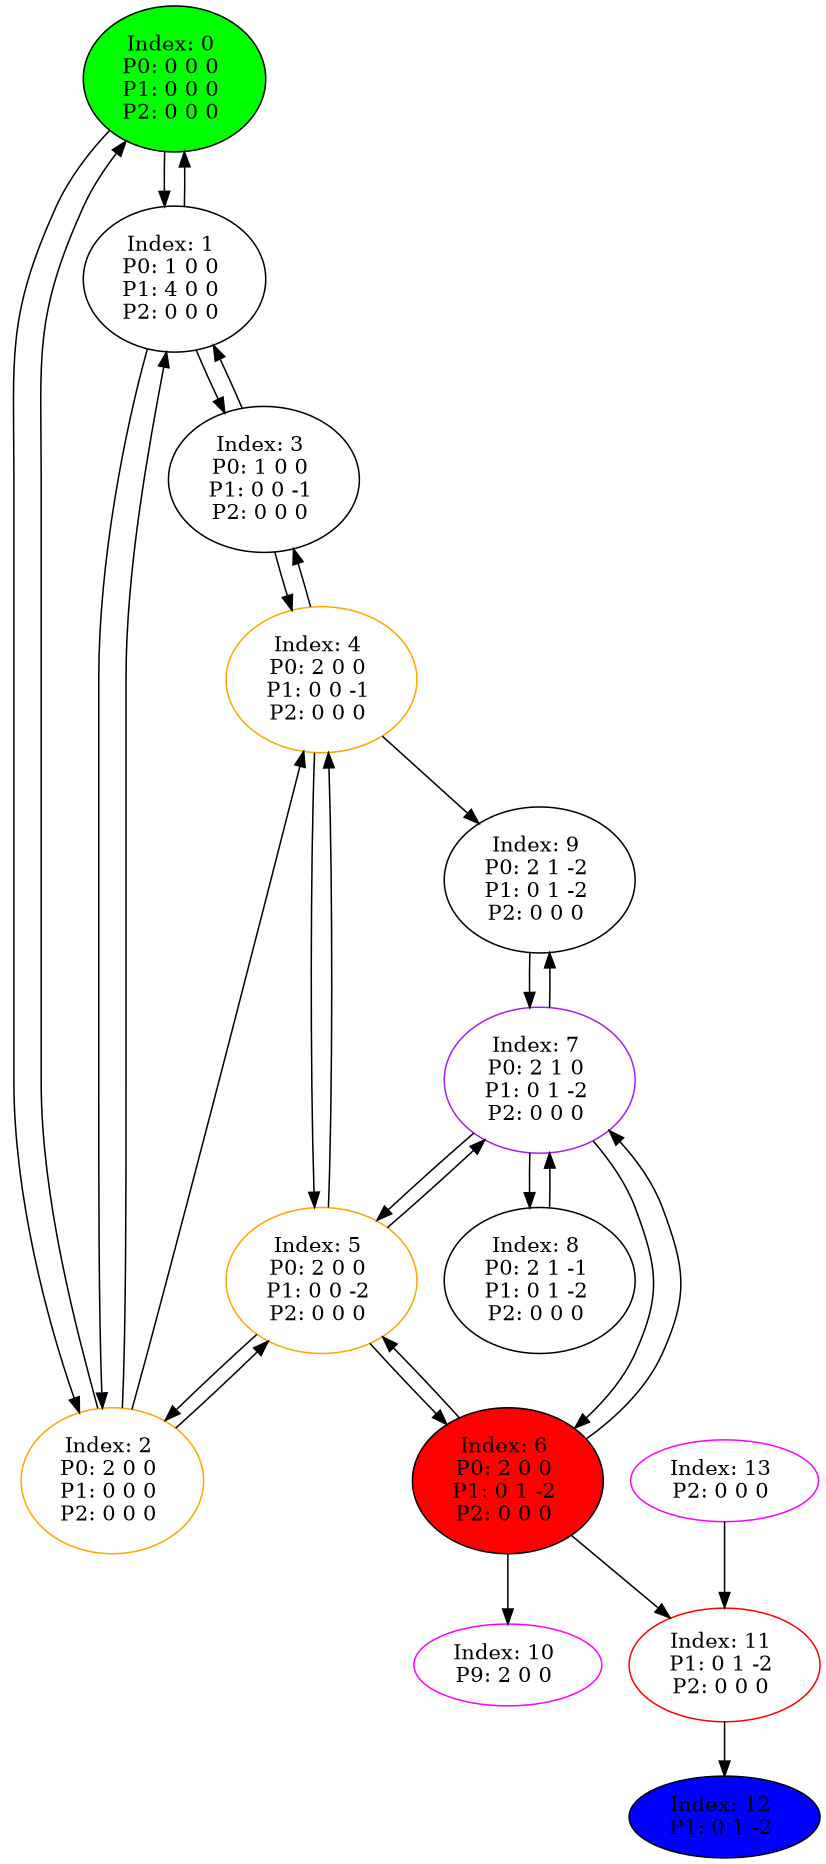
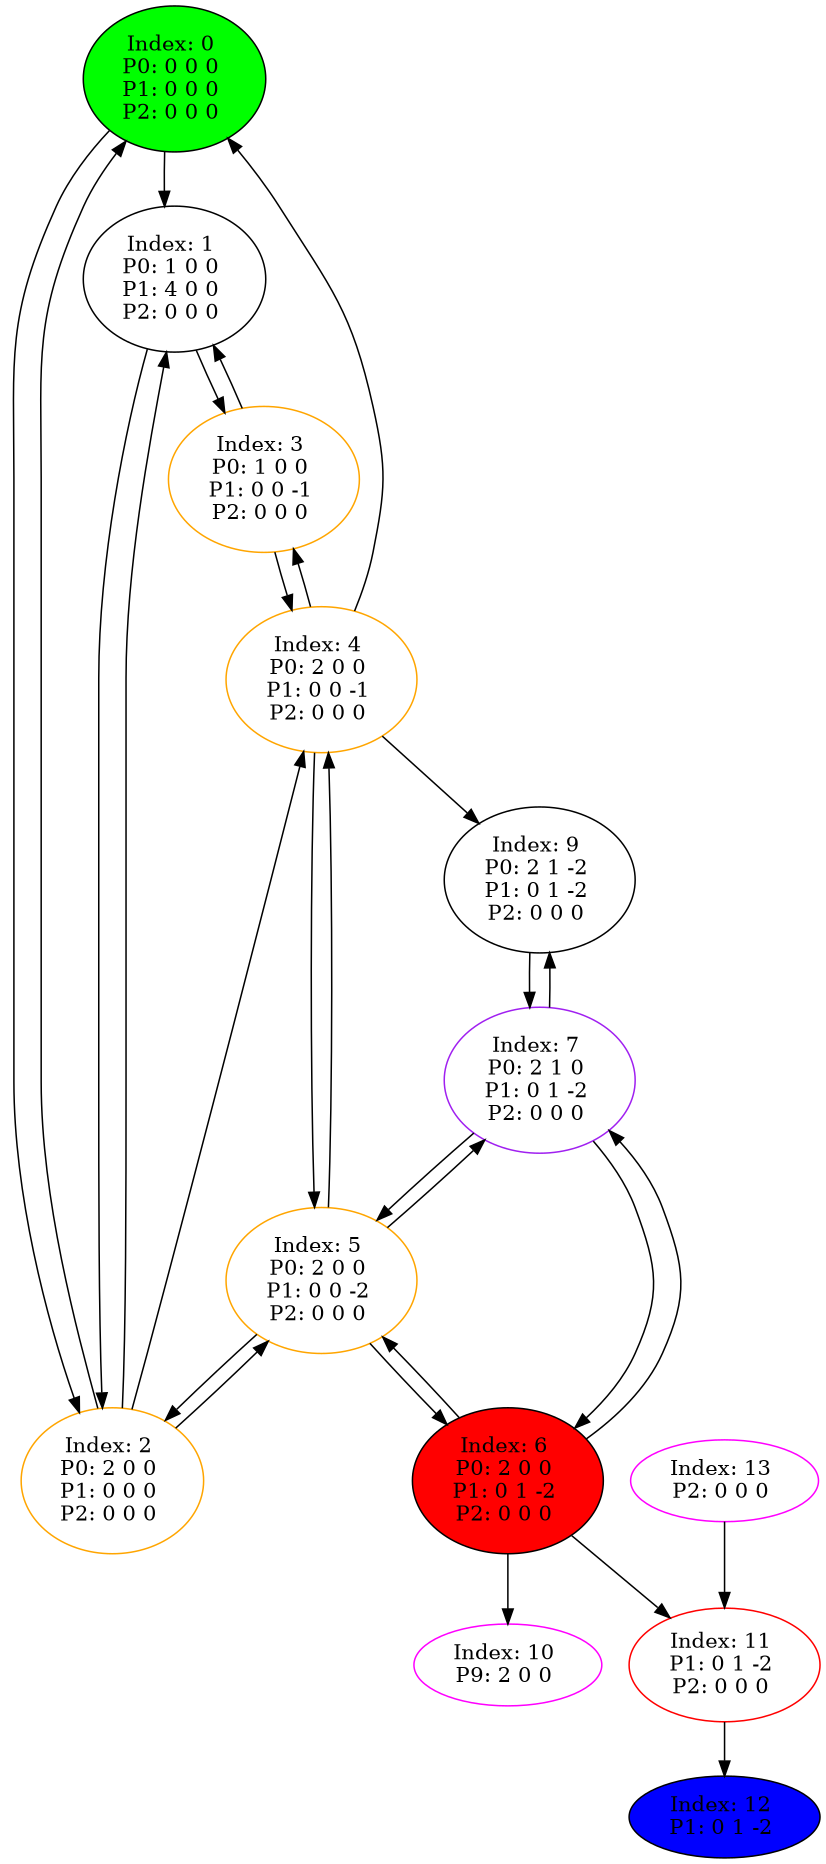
(185, 187) -> (363, 366)
(264, 479) -> (264, 479)
(540, 1280) -> none
